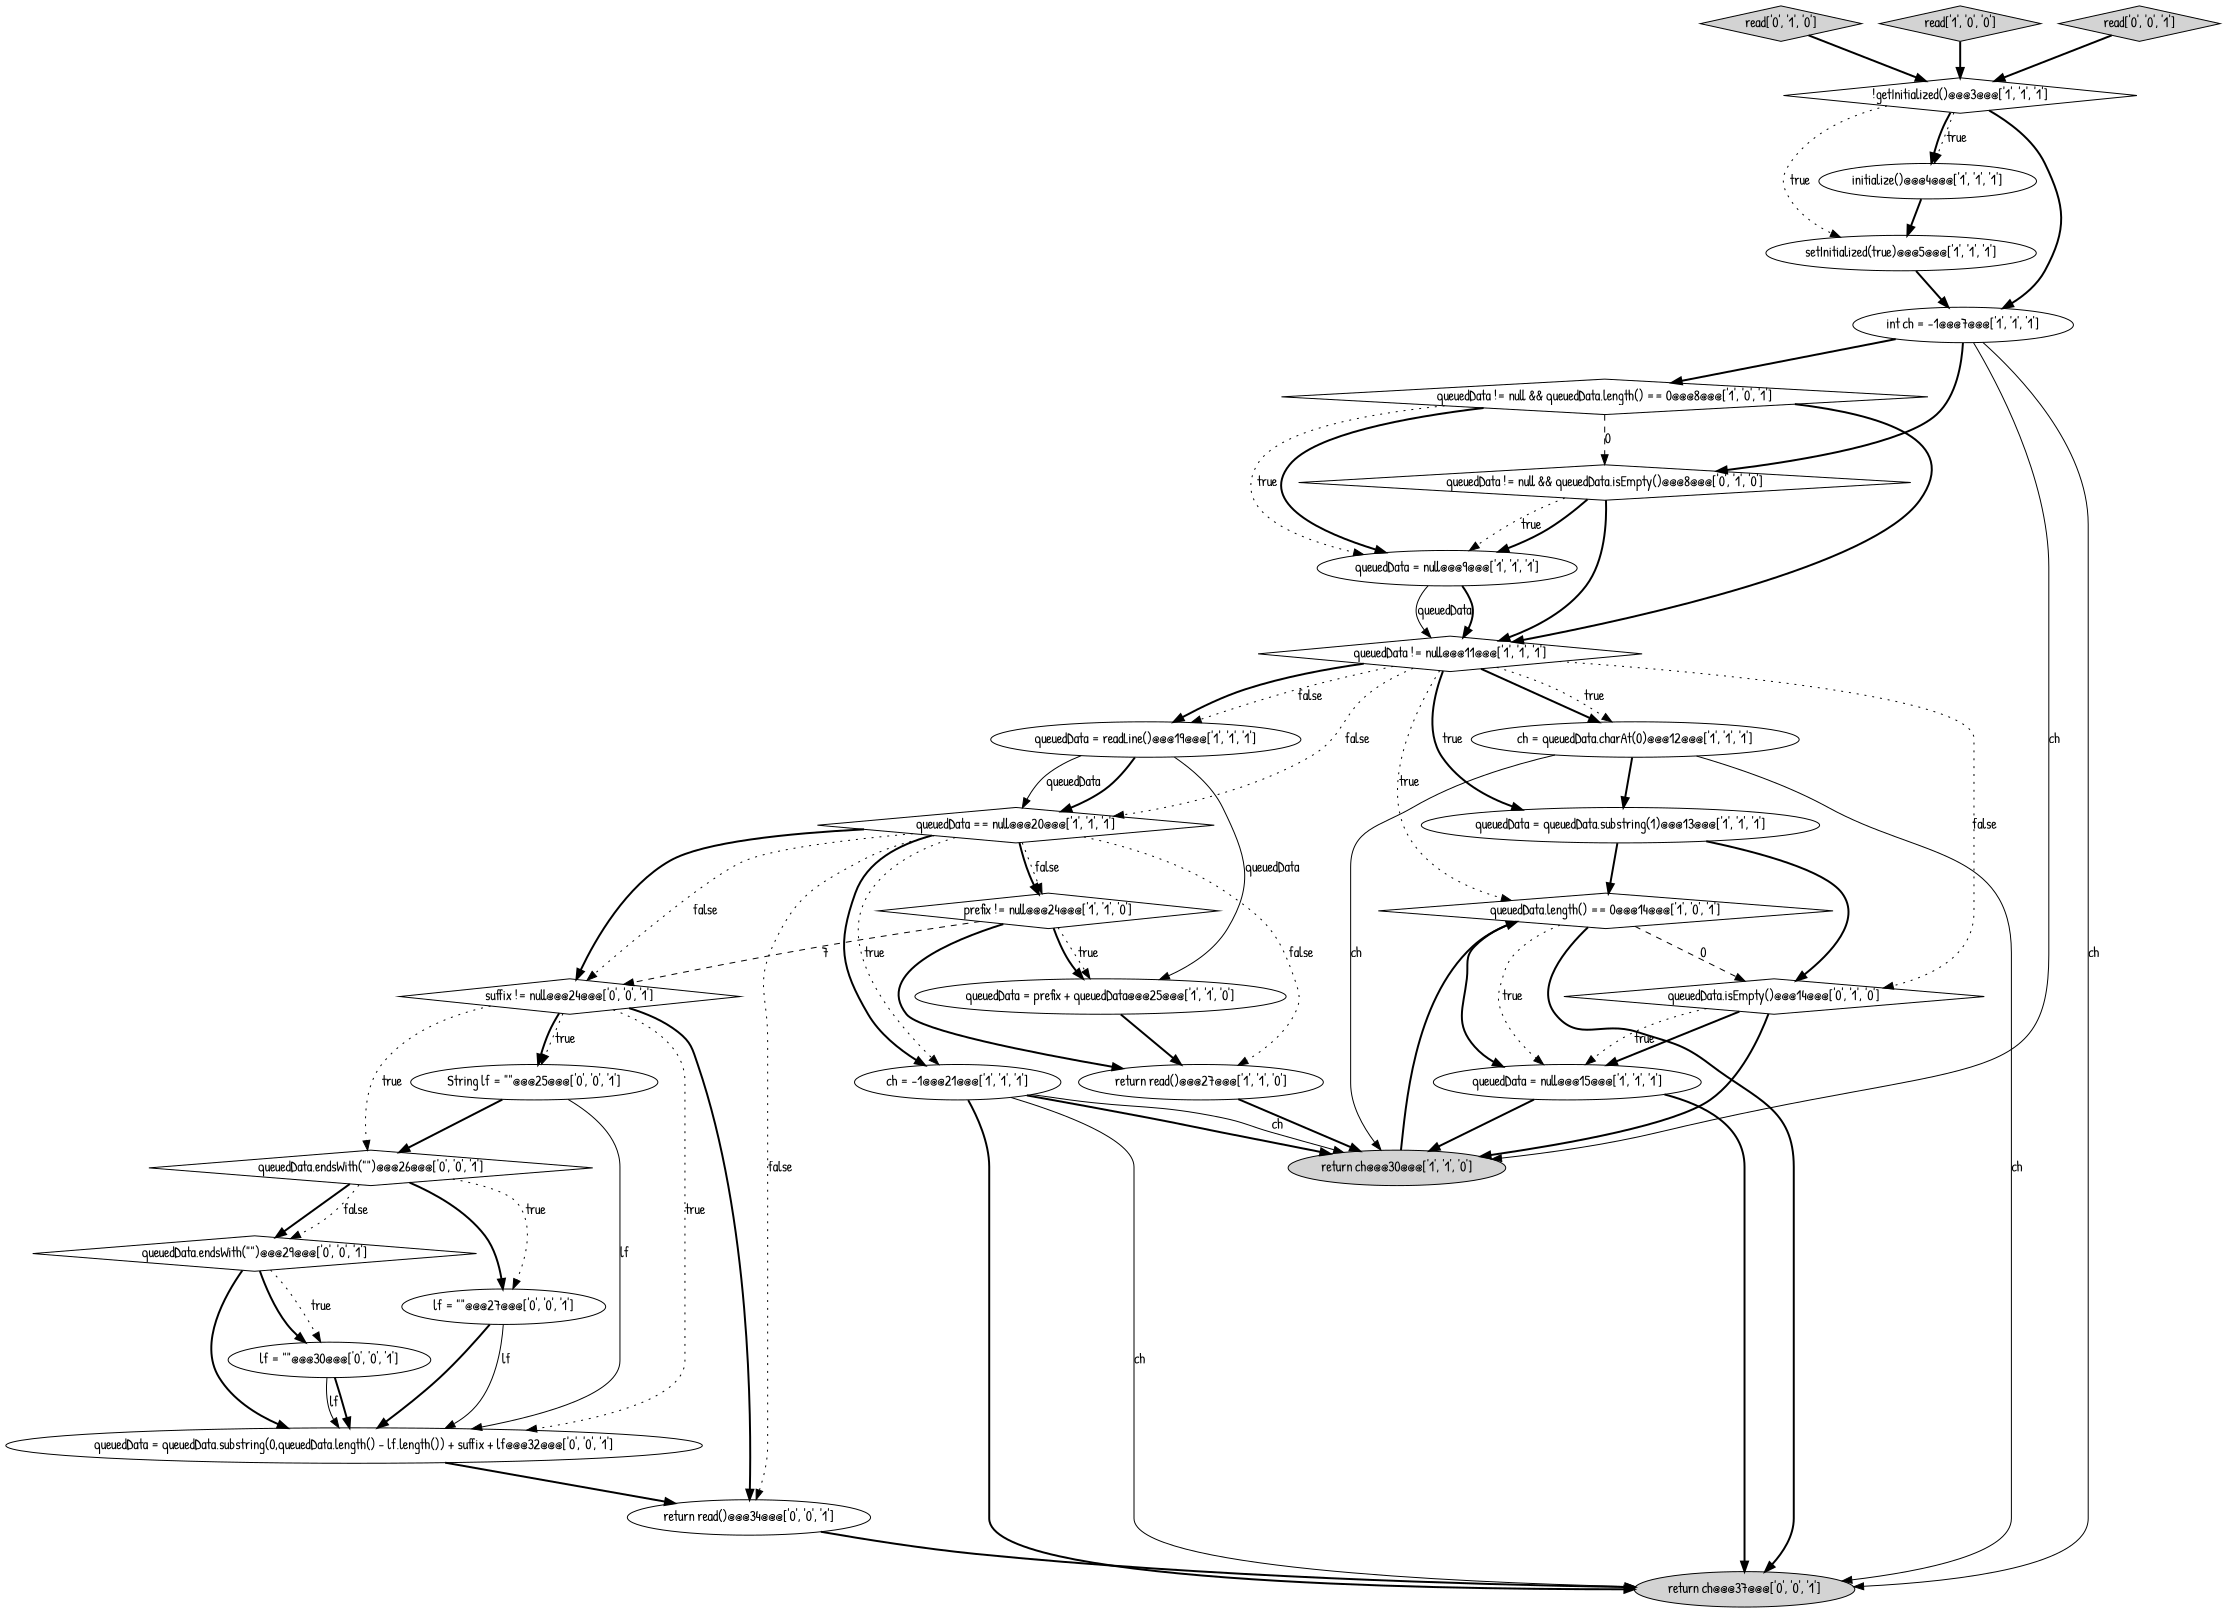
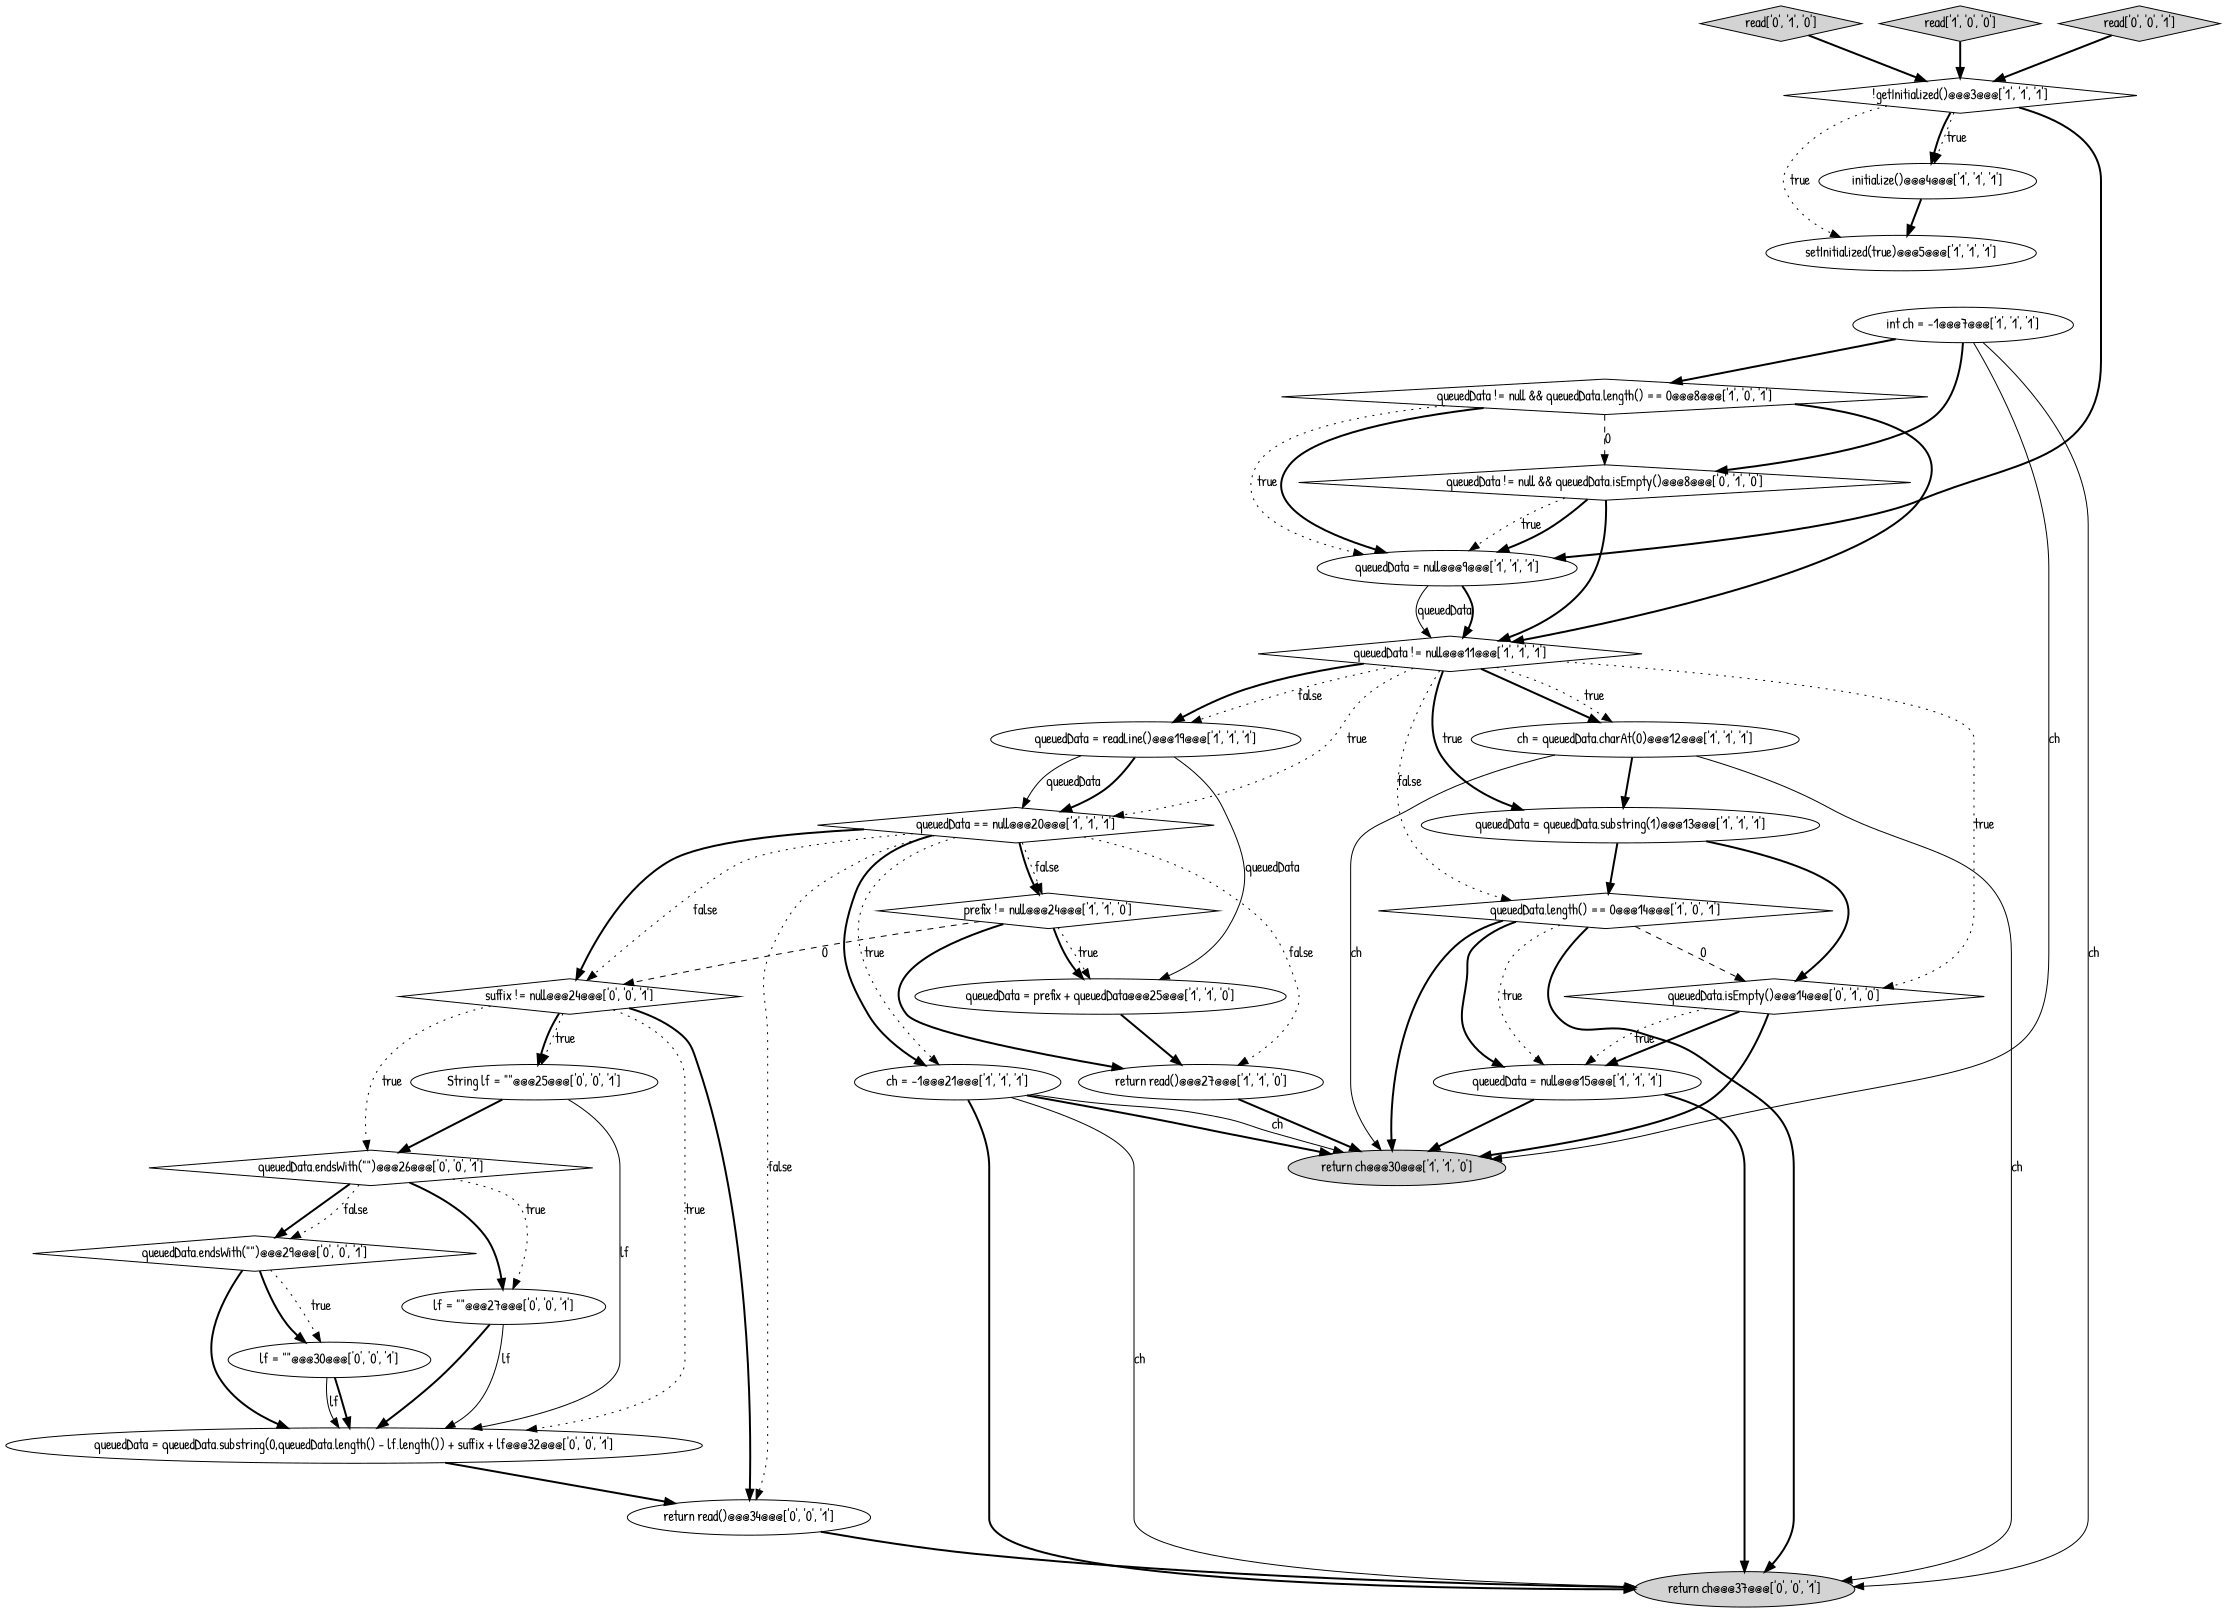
(2059, 202) -> (2008, 469)
(1929, 285) -> none
(1357, 740) -> (1357, 740)
(1409, 782) -> (1409, 782)
(1984, 825) -> (1984, 825)
(825, 954) -> (825, 954)
(1426, 1022) -> (1413, 1011)
